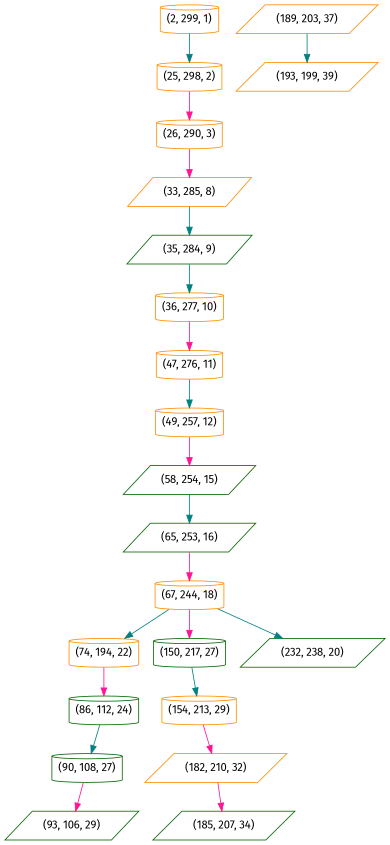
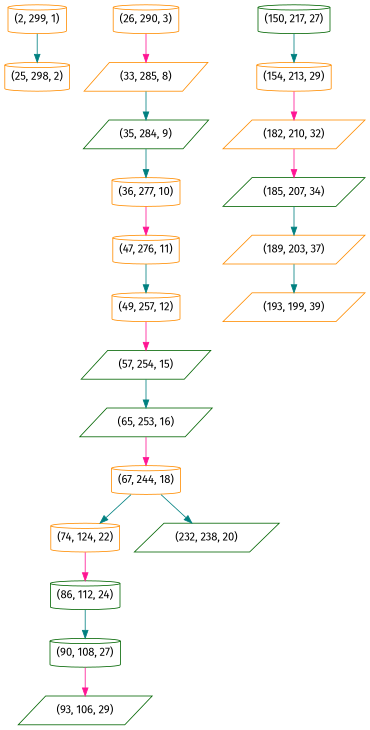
(189, 102) -> none
none -> (294, 217)
(189, 480) -> (146, 365)
(189, 620) -> none
(104, 653) -> (85, 538)
